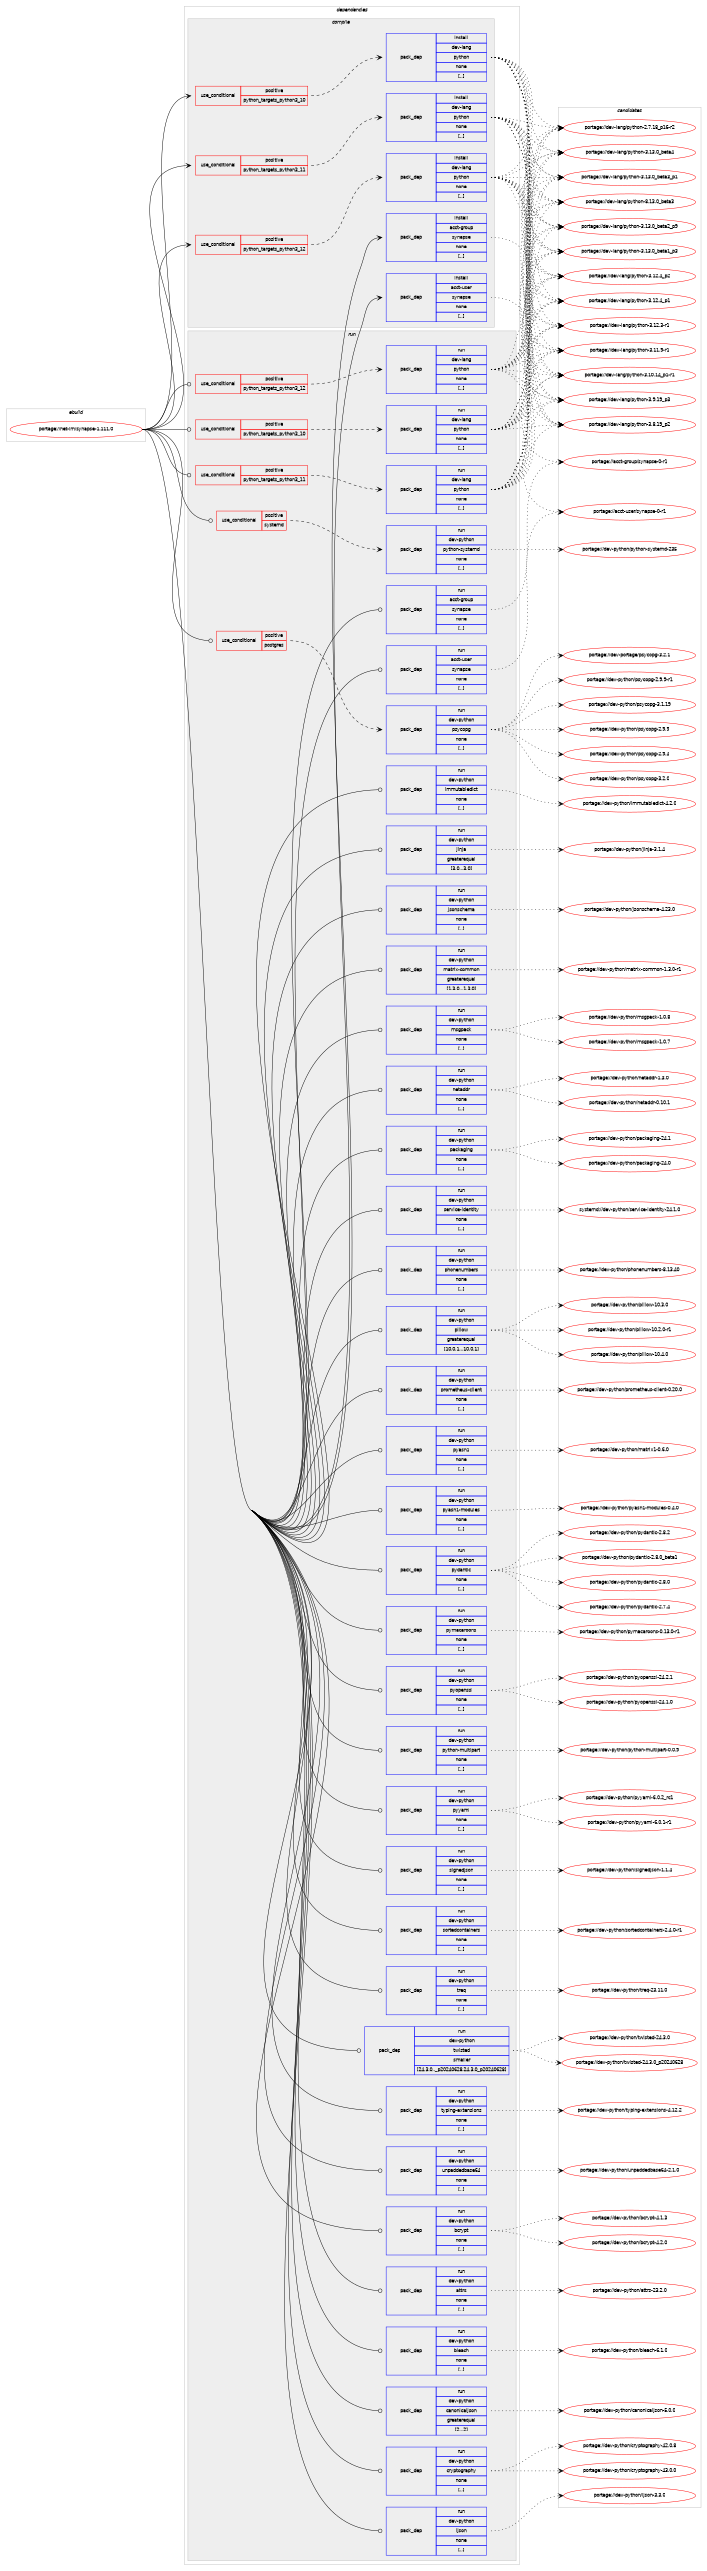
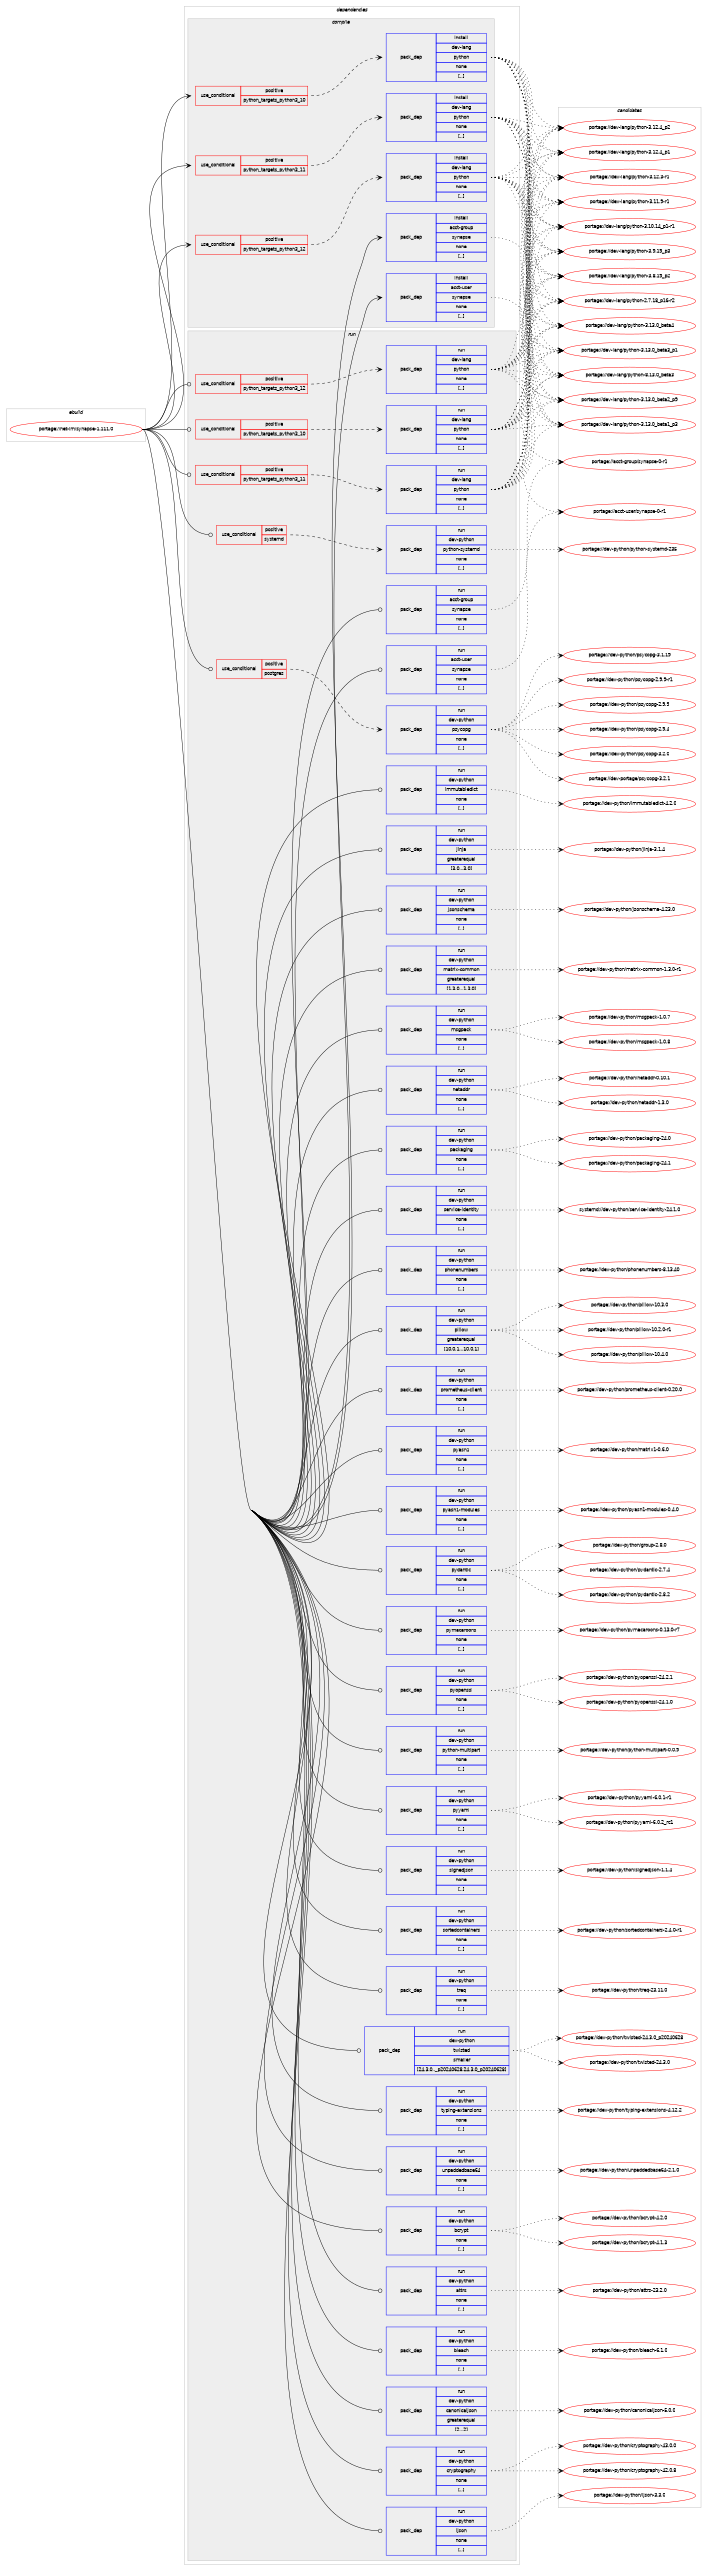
(630, 1558) -> none
(630, 1583) -> (630, 1546)
(630, 1632) -> (630, 1630)
